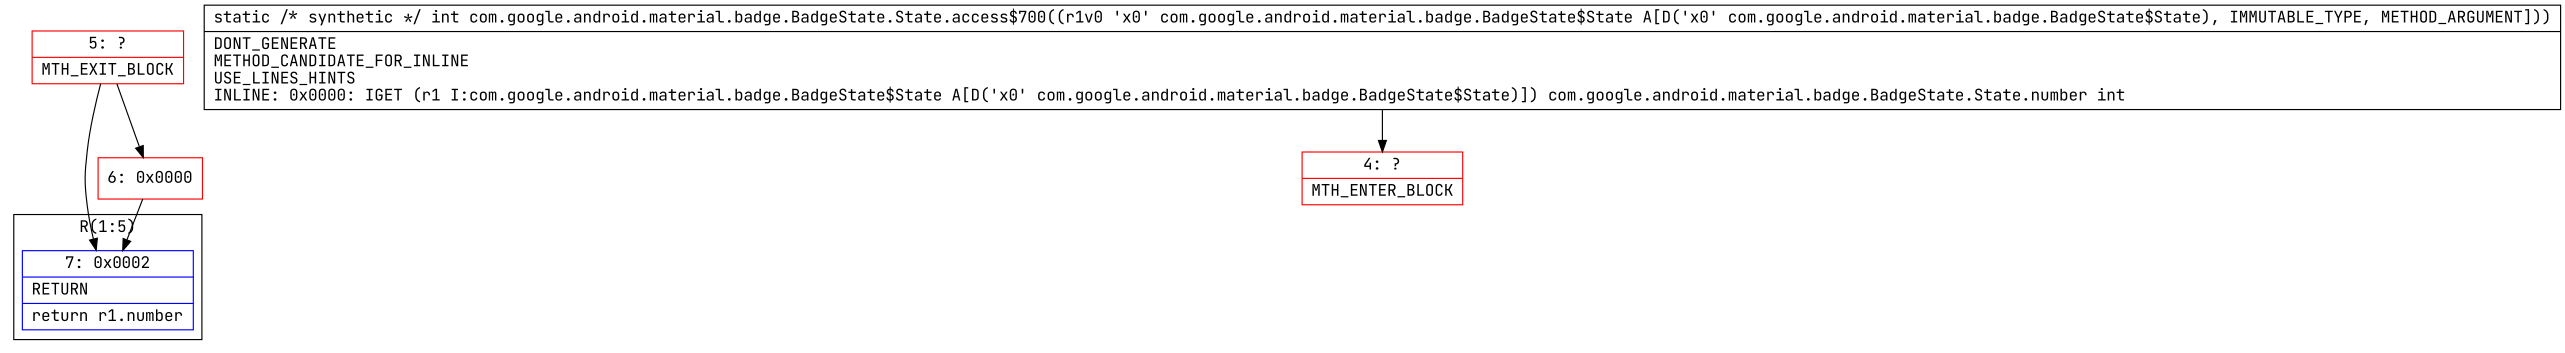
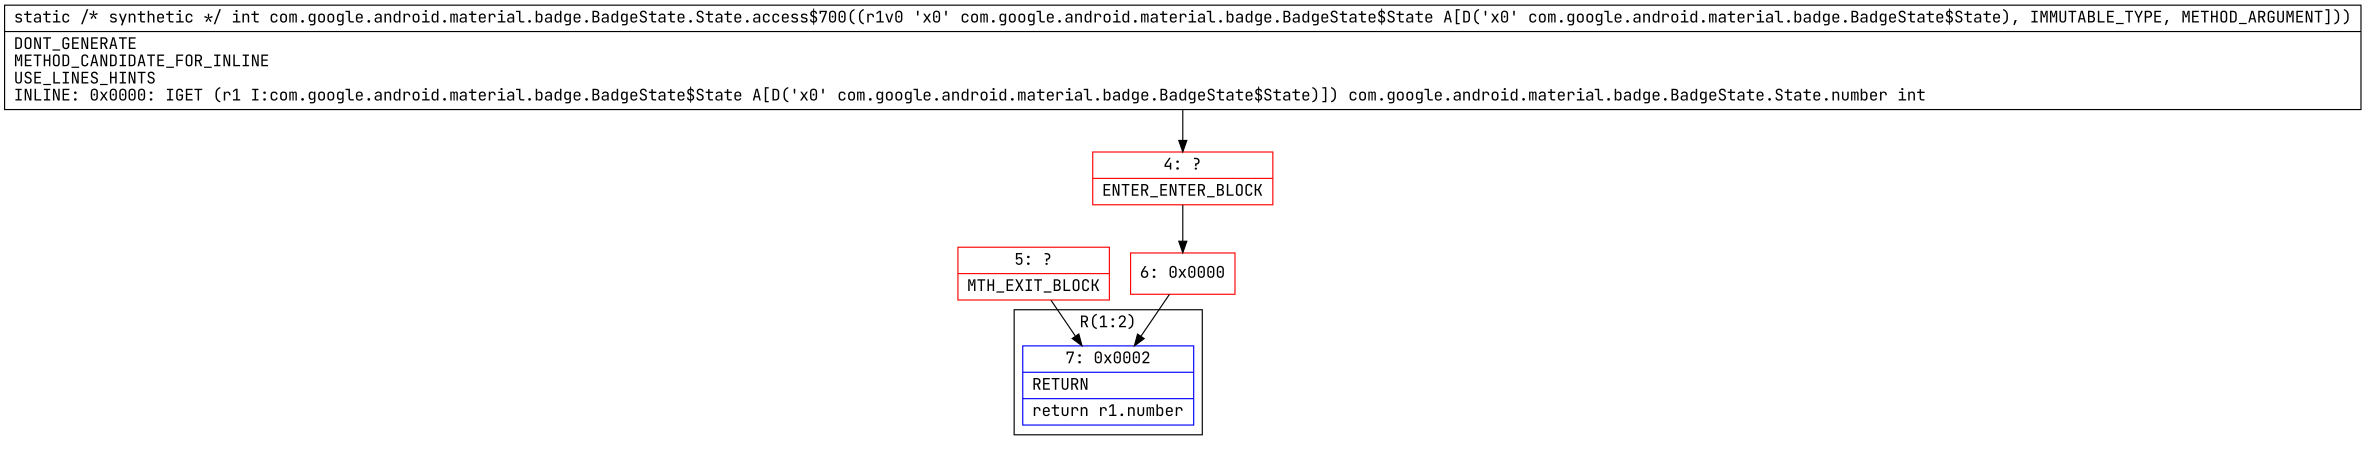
(128, 115) -> (1183, 223)
(1382, 191) -> (1183, 191)
(108, 228) -> (1108, 323)
